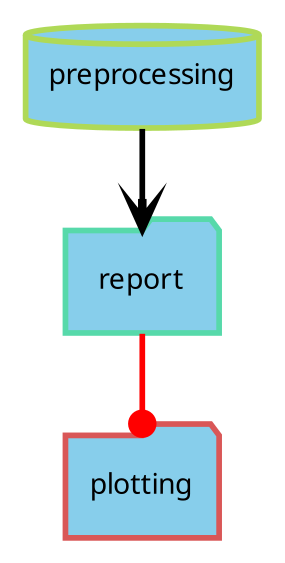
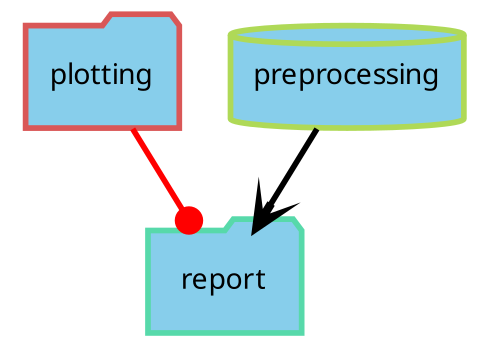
(142, 373) -> (158, 170)
